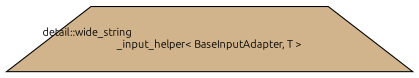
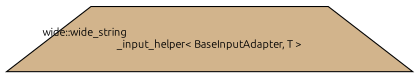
(210, 39) -> (210, 39)
